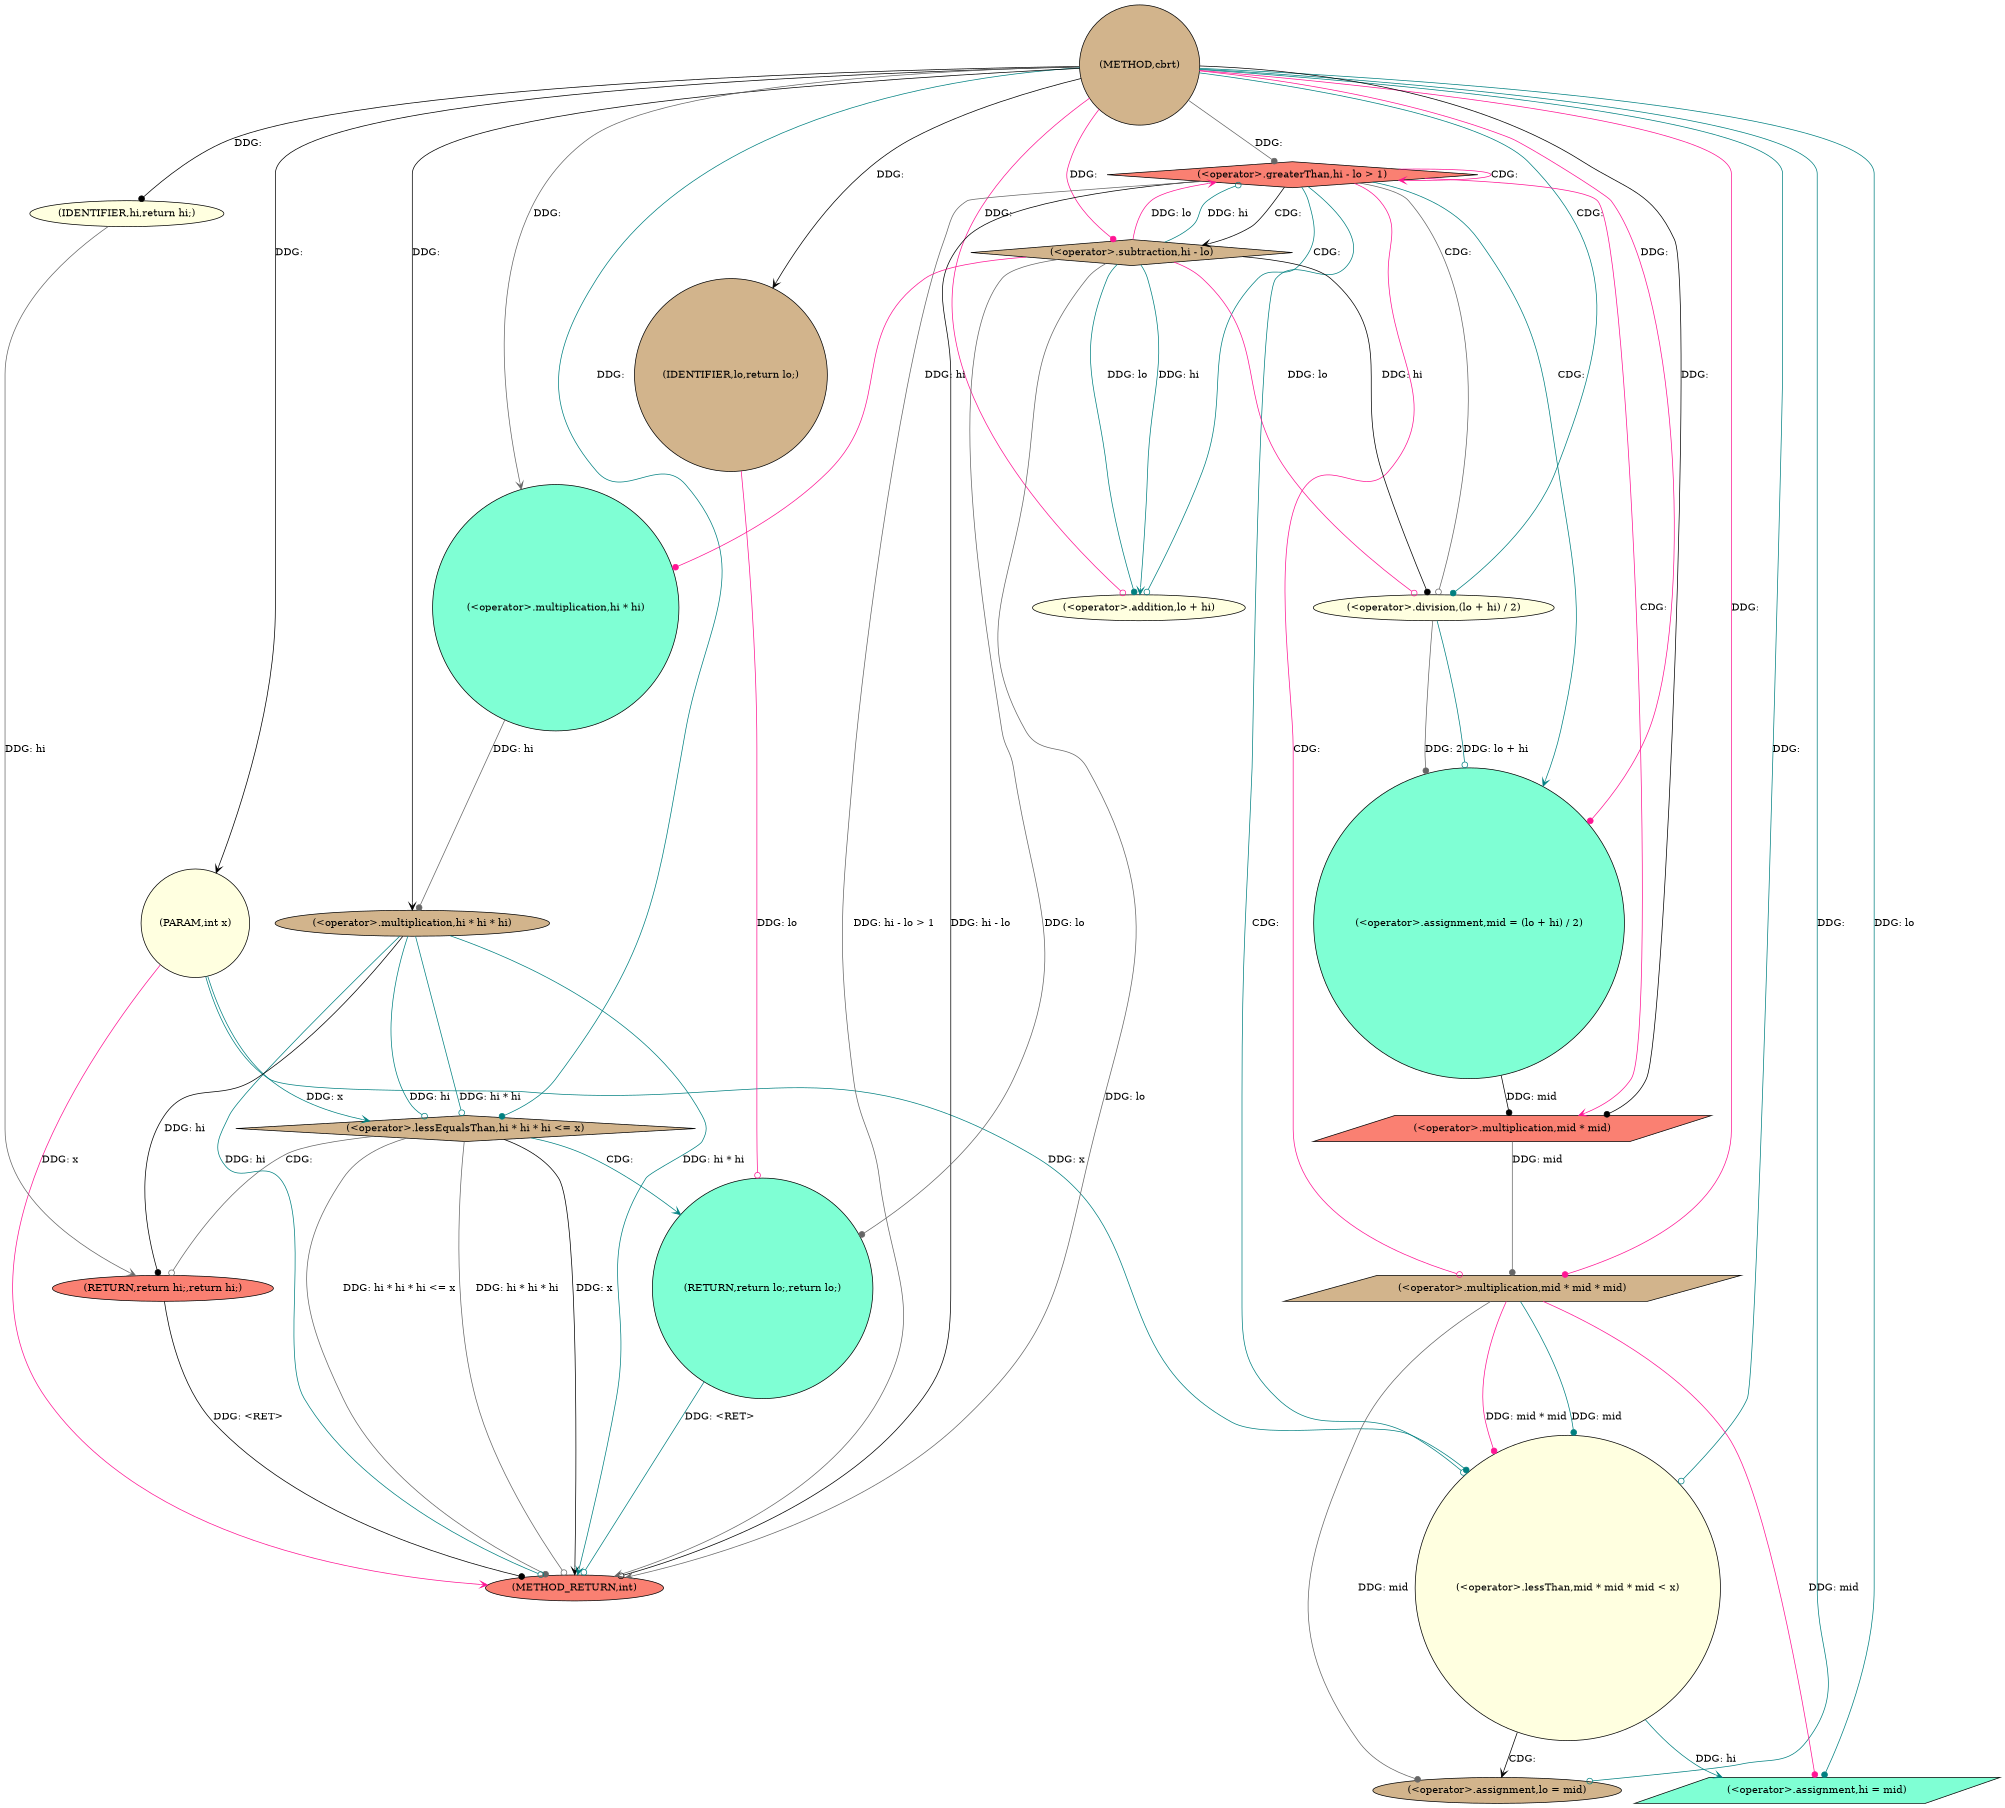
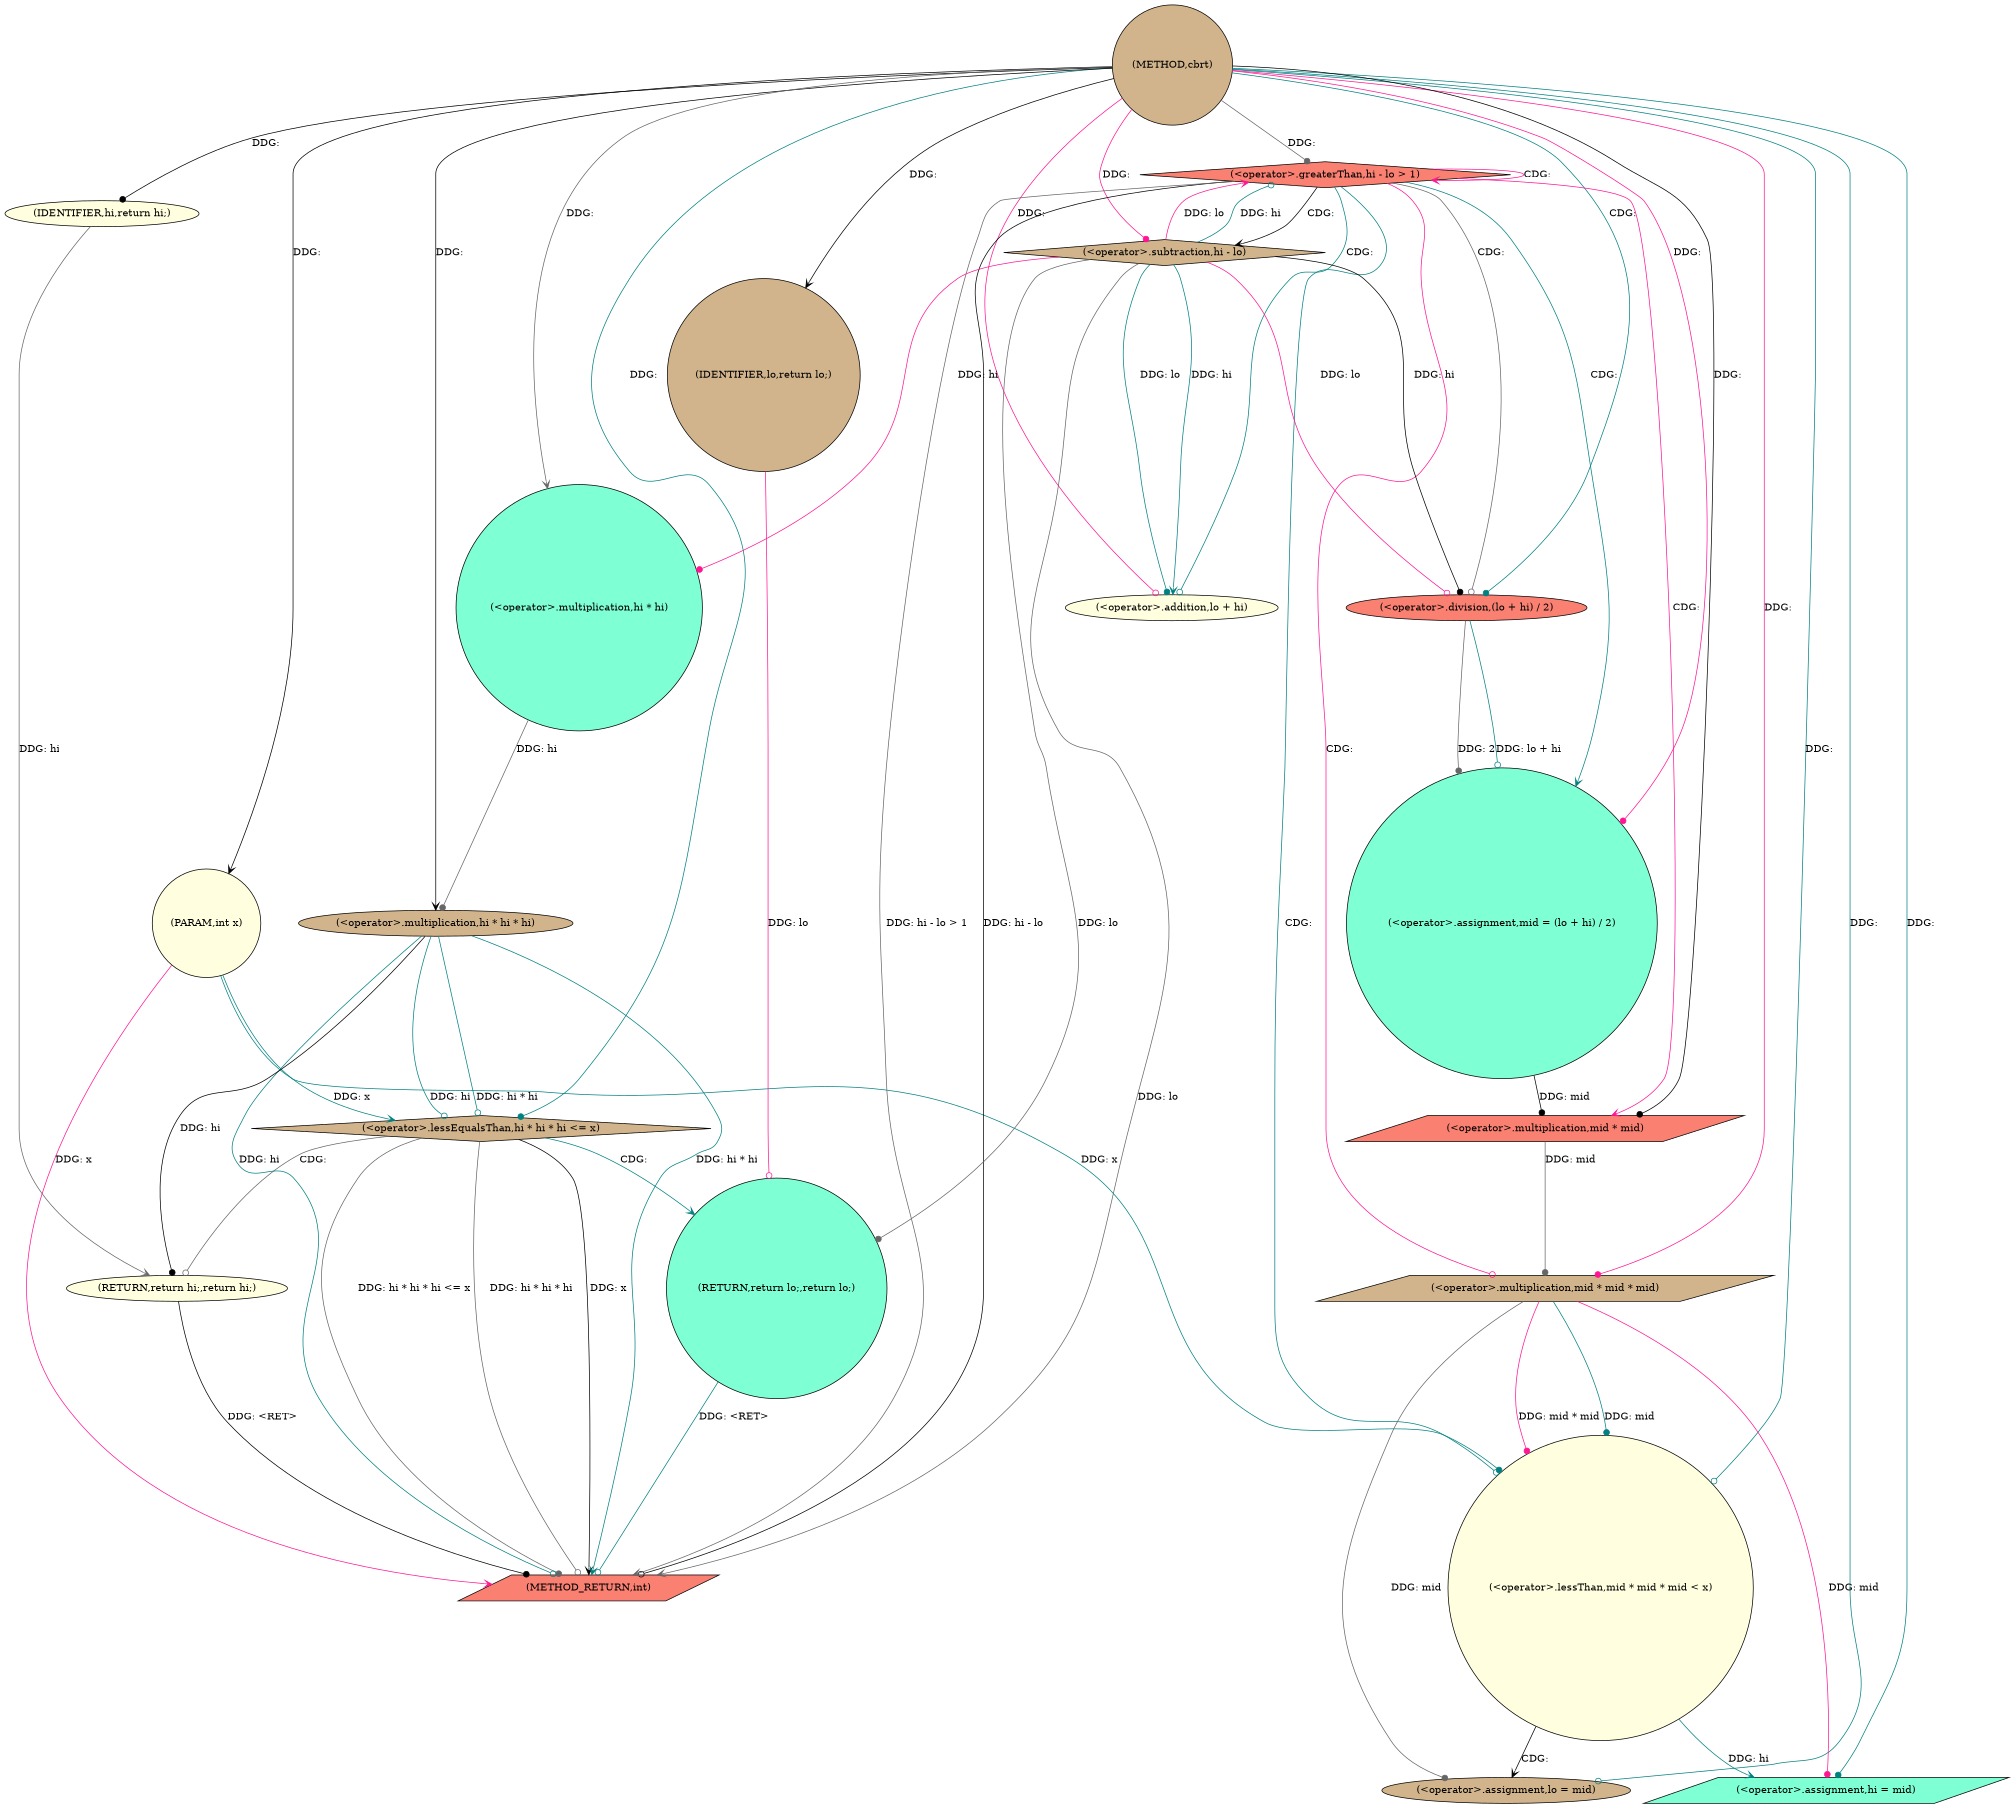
(1434, 608) -> (1467, 608)
(1894, 923) -> (1922, 923)
(163, 1288) -> (177, 1288)
(575, 1588) -> (589, 1588)
